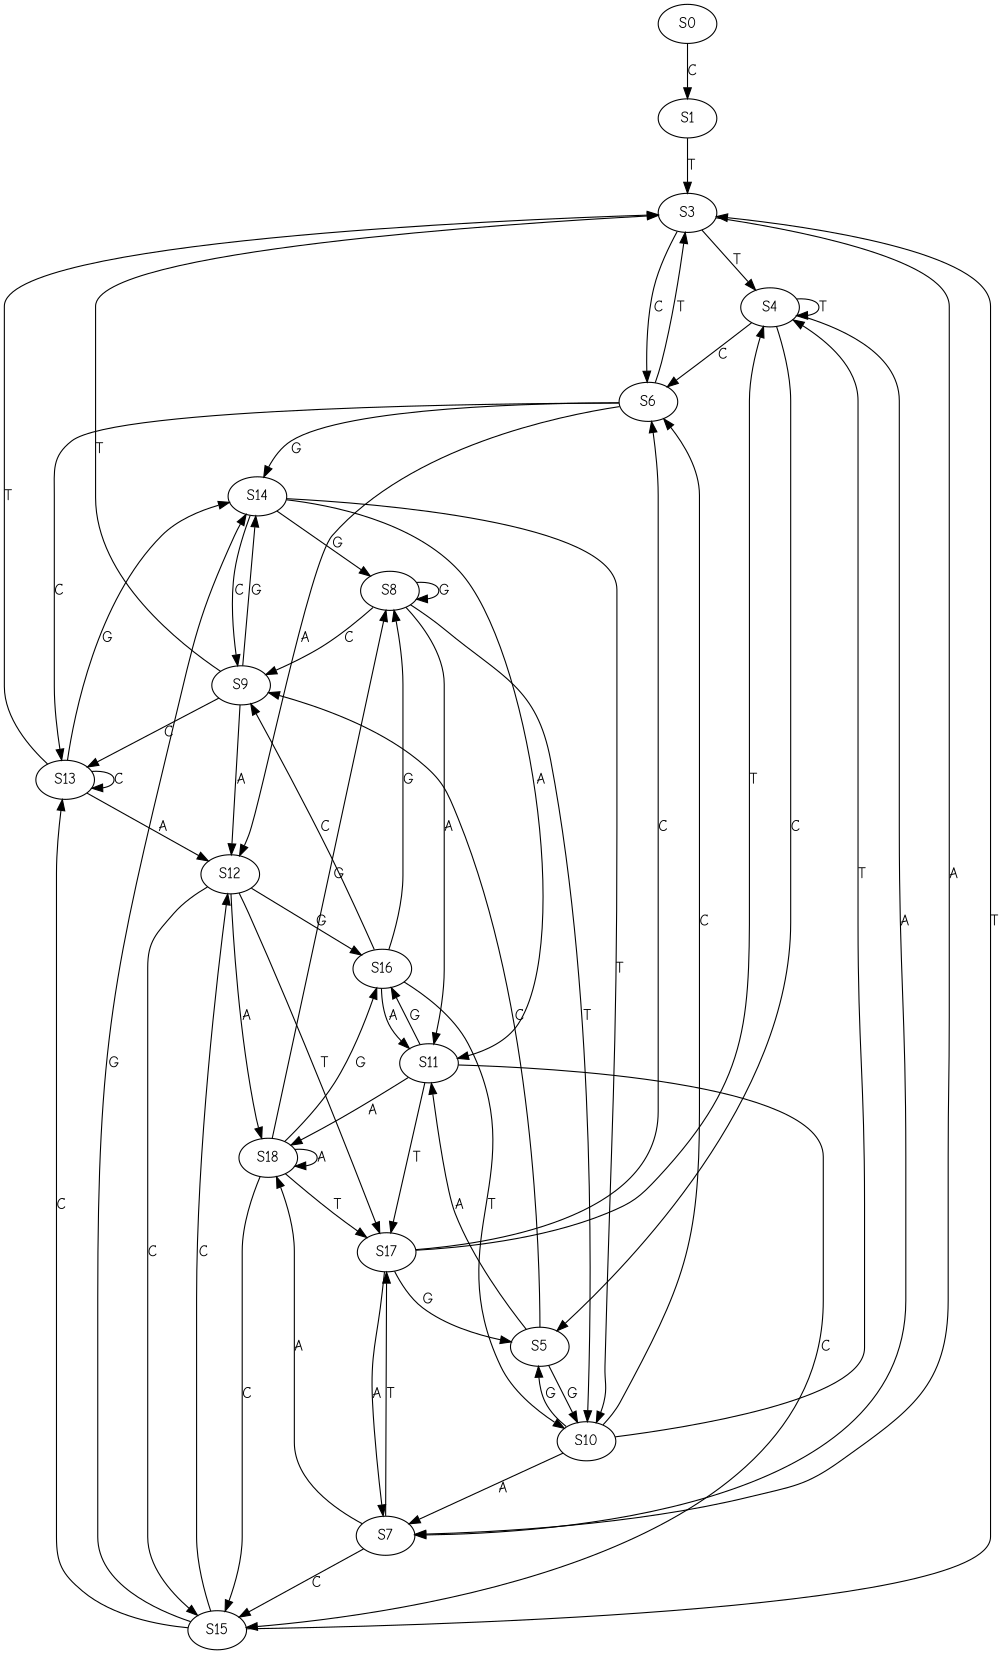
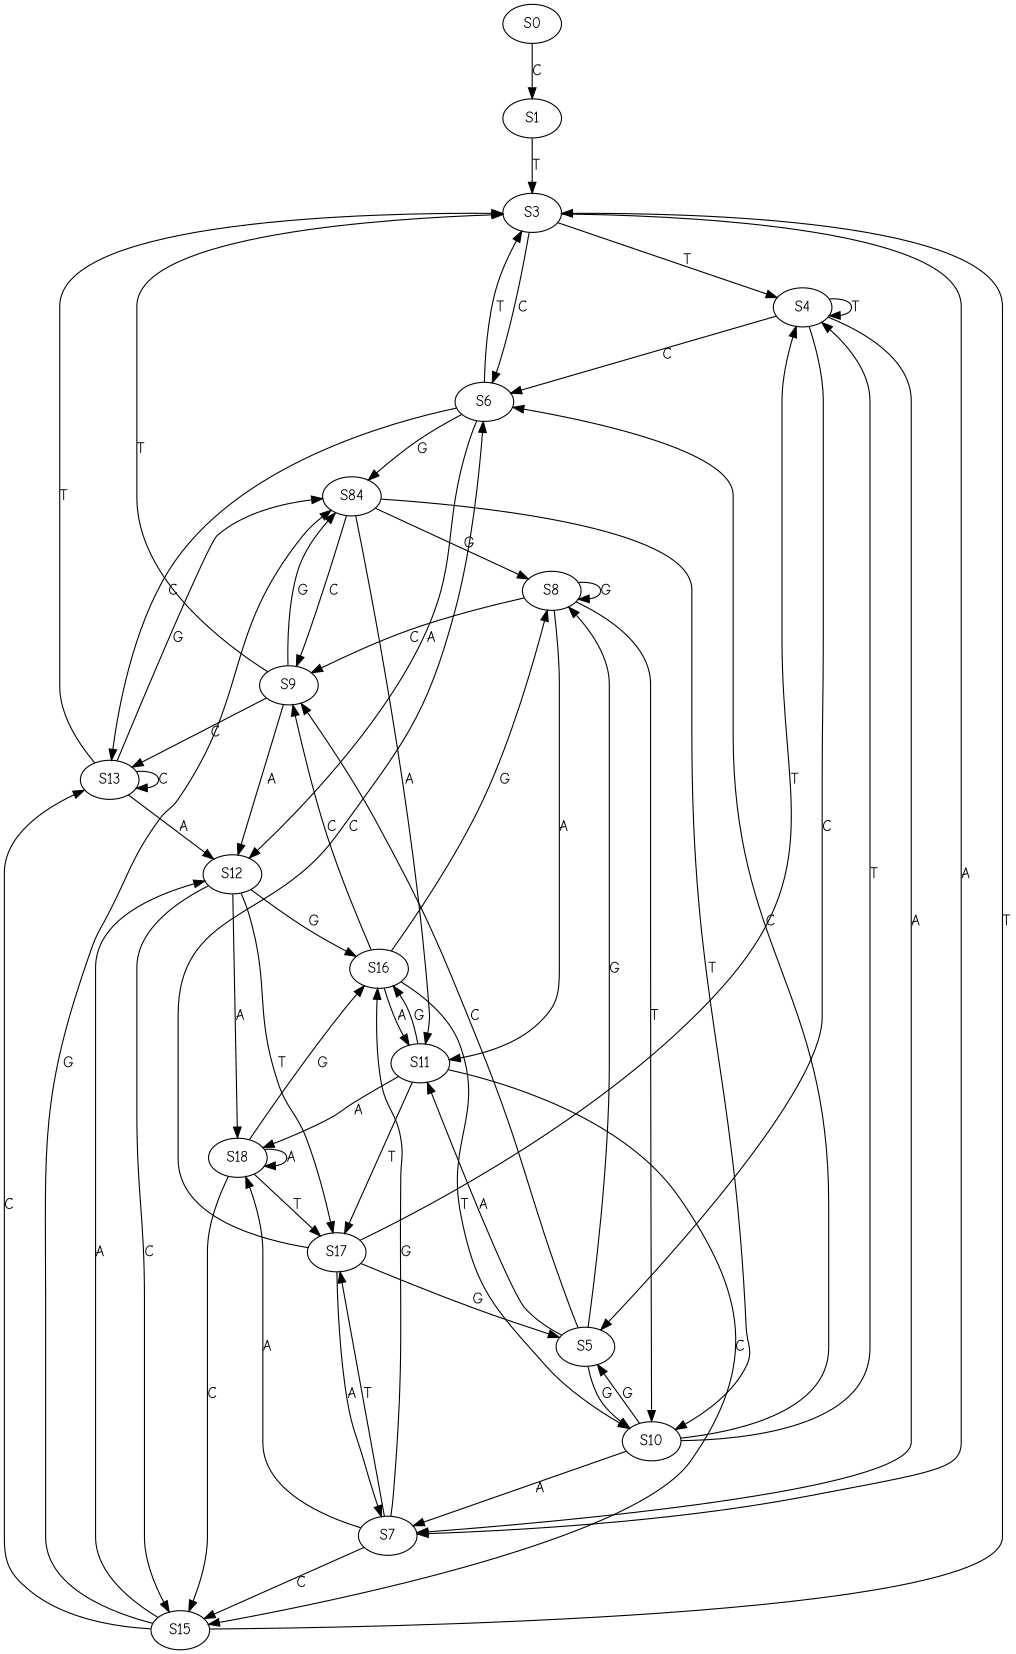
(257, 496) -> (352, 496)
(328, 880) -> (609, 967)
(204, 1252) -> (100, 1252)
none -> (401, 1256)
